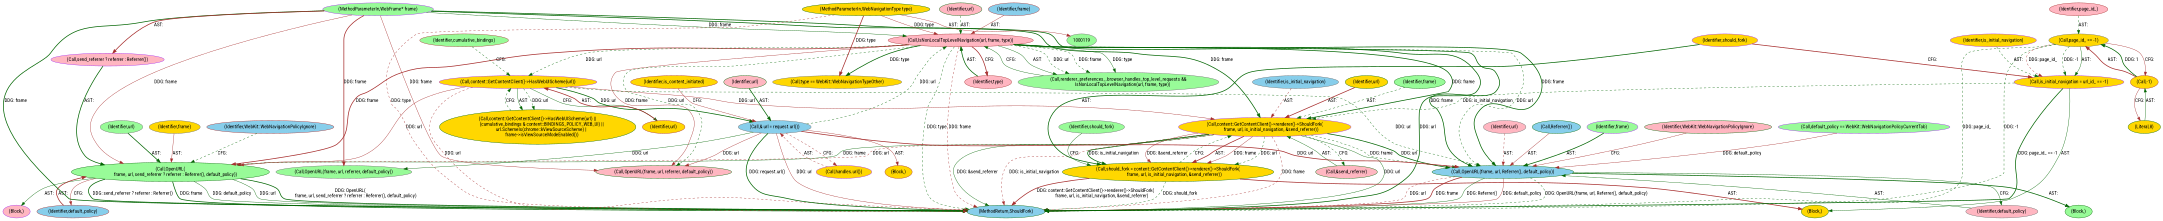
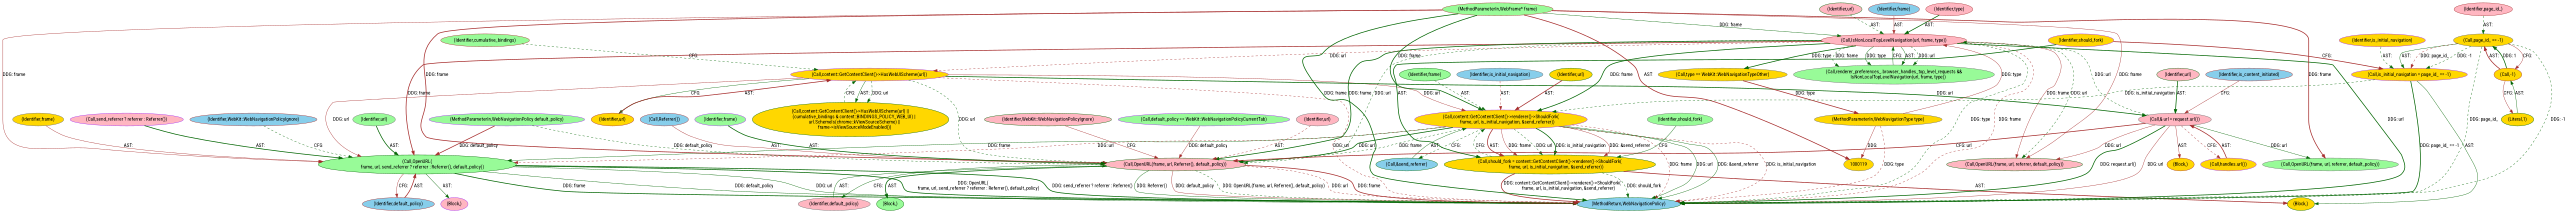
(378, 9) -> (1498, 9)
(866, 9) -> (1878, 120)
(215, 15) -> (1678, 97)
(846, 25) -> (546, 25)
(954, 25) -> (1873, 146)
(1082, 40) -> (1859, 164)
(852, 44) -> (1799, 97)
(718, 48) -> (1380, 52)
(982, 58) -> none
(674, 82) -> (2249, 75)
(2069, 82) -> (2409, 75)
none -> (507, 120)
(775, 127) -> (2175, 120)
(1556, 127) -> (664, 120)
(2144, 127) -> (2518, 120)
(1305, 153) -> (1964, 146)
(803, 155) -> (2214, 139)
(1347, 172) -> (1407, 164)
(1503, 172) -> (1175, 164)
(1006, 212) -> (1629, 204)
